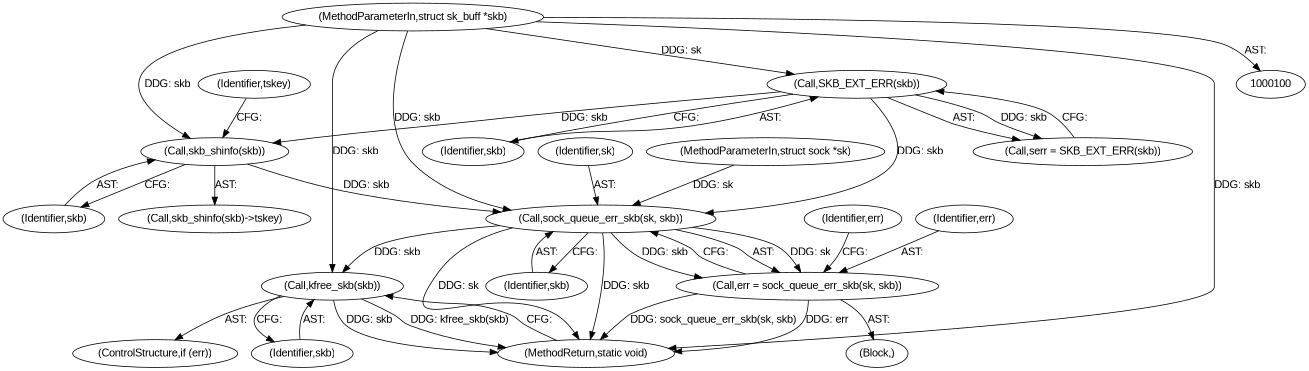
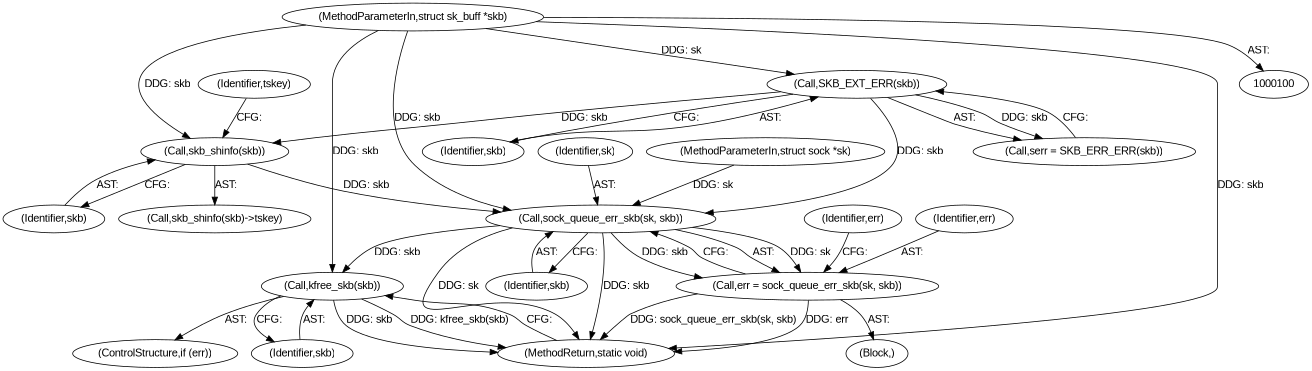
(1083, 152) -> (1084, 152)
